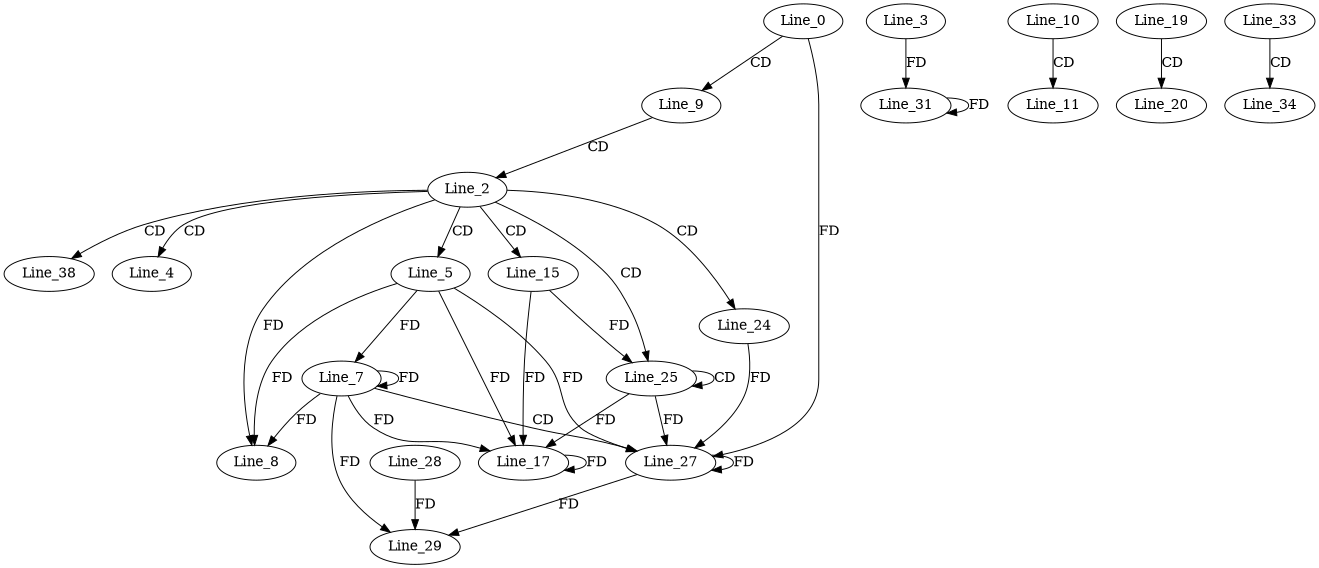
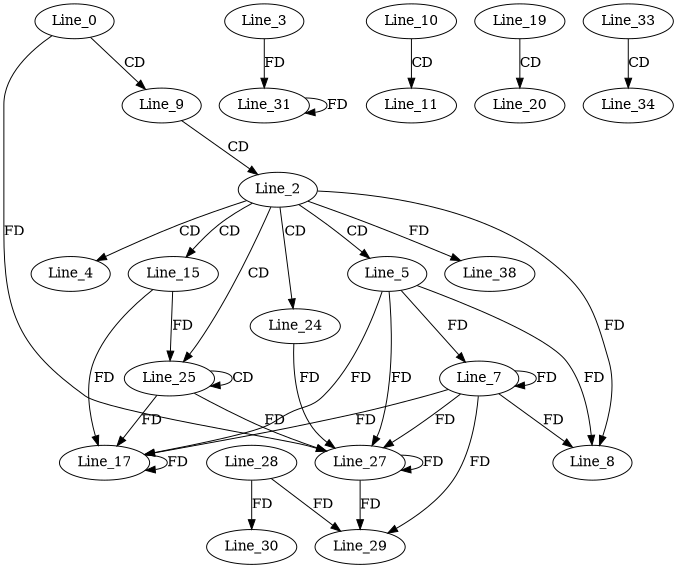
(155, 232) -> (419, 232)
(543, 421) -> (445, 421)
none -> (252, 547)
